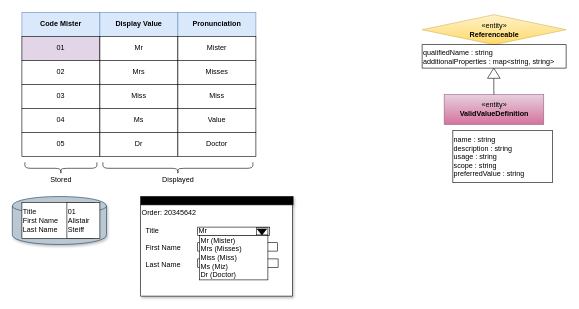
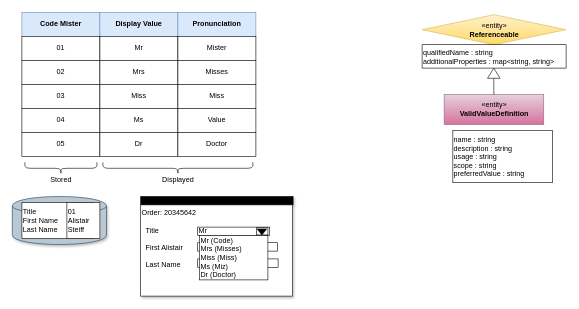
(61, 48) -> (61, 48)
(170, 226) -> (170, 226)
(223, 258) -> (223, 258)
